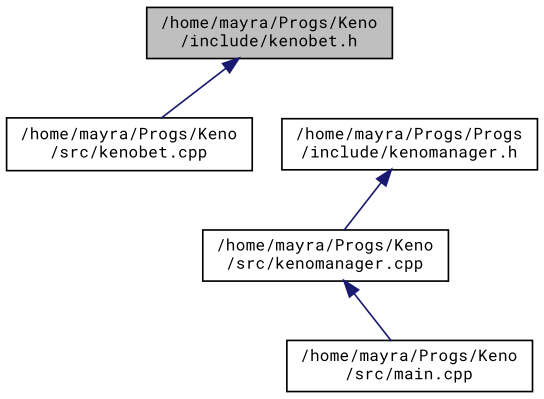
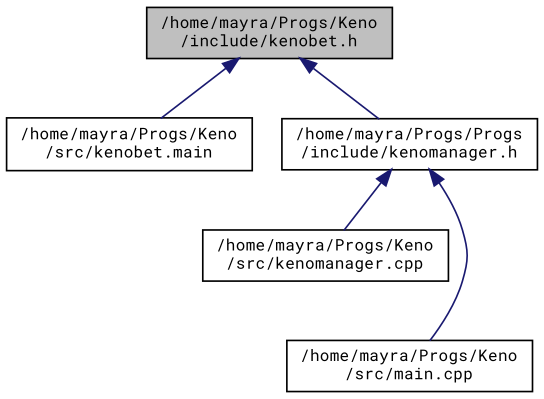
none -> (346, 94)
(129, 144) -> (129, 144)
(373, 317) -> (467, 263)
